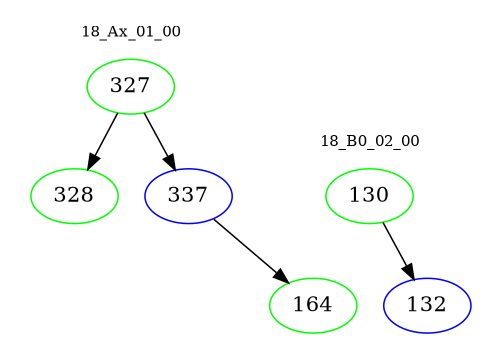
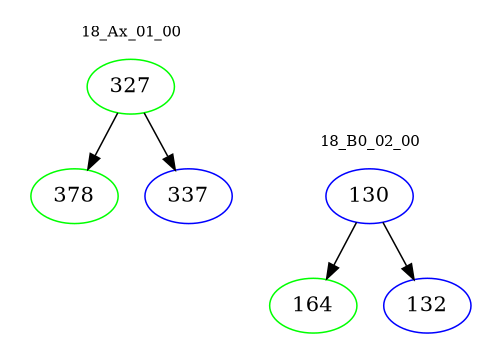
(75, 196) -> (75, 196)
(370, 196) -> (370, 196)
(245, 246) -> (345, 244)
